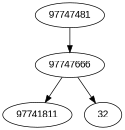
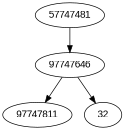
(70, 15) -> (70, 15)
(70, 65) -> (70, 65)
(37, 115) -> (37, 115)
